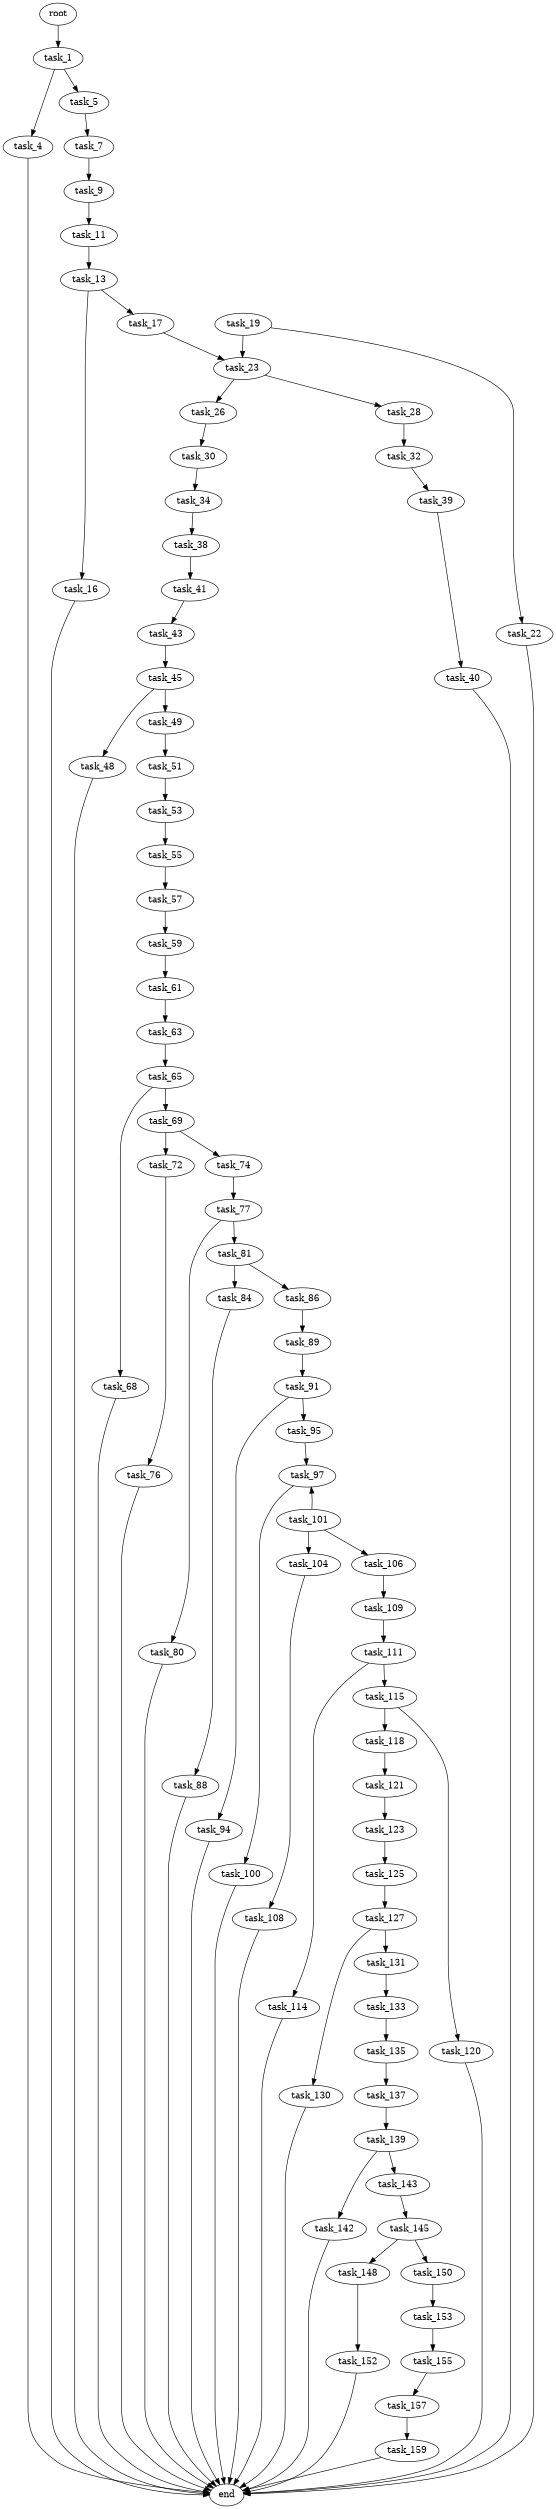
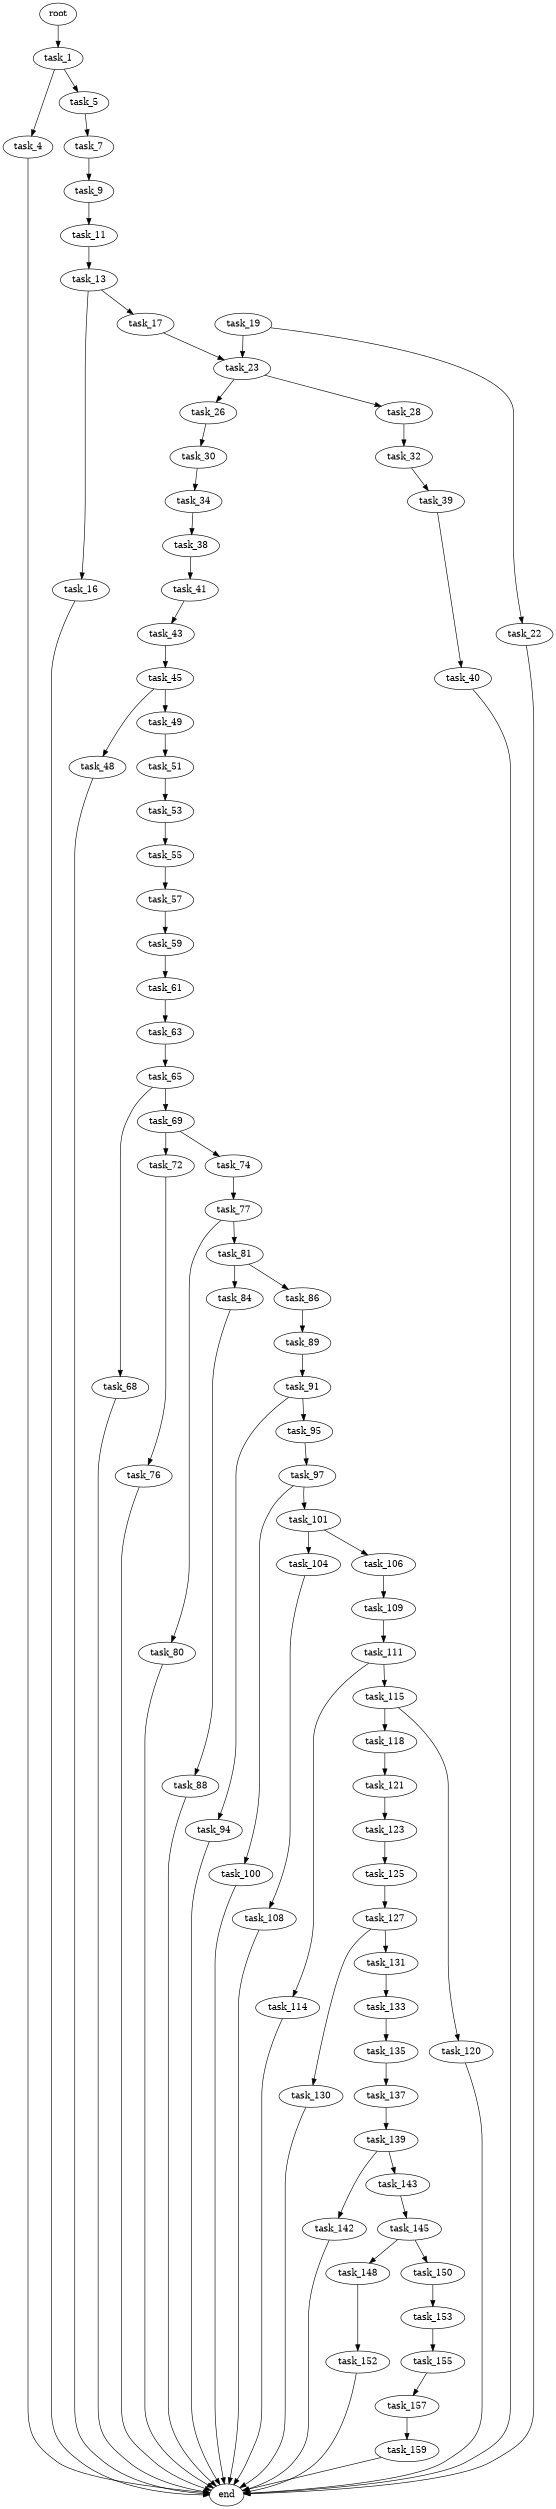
(312, 1501) -> (304, 1495)
